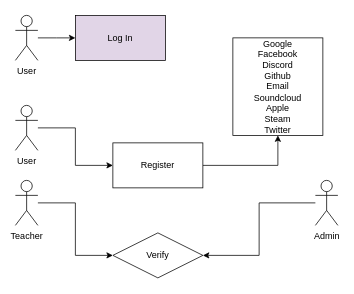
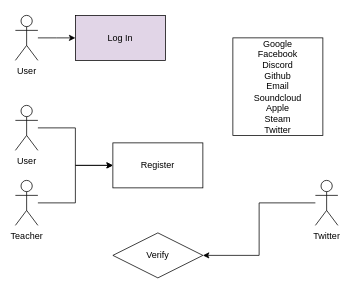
(242, 165) -> none
(327, 236) -> (327, 236)
(75, 244) -> (75, 187)
